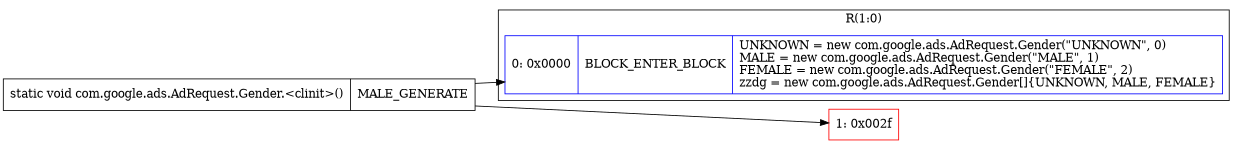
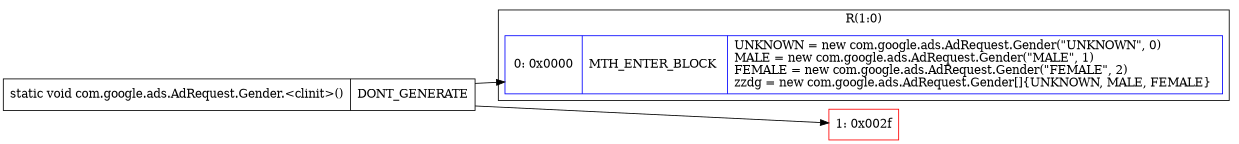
(655, 64) -> (653, 64)
(413, 94) -> (413, 94)
